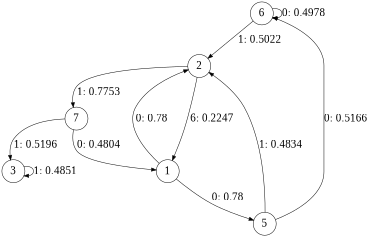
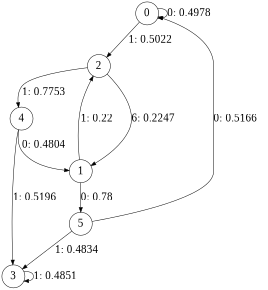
(262, 13) -> (147, 13)
(76, 119) -> (22, 119)
(159, 119) -> (104, 119)
(256, 136) -> (49, 249)
